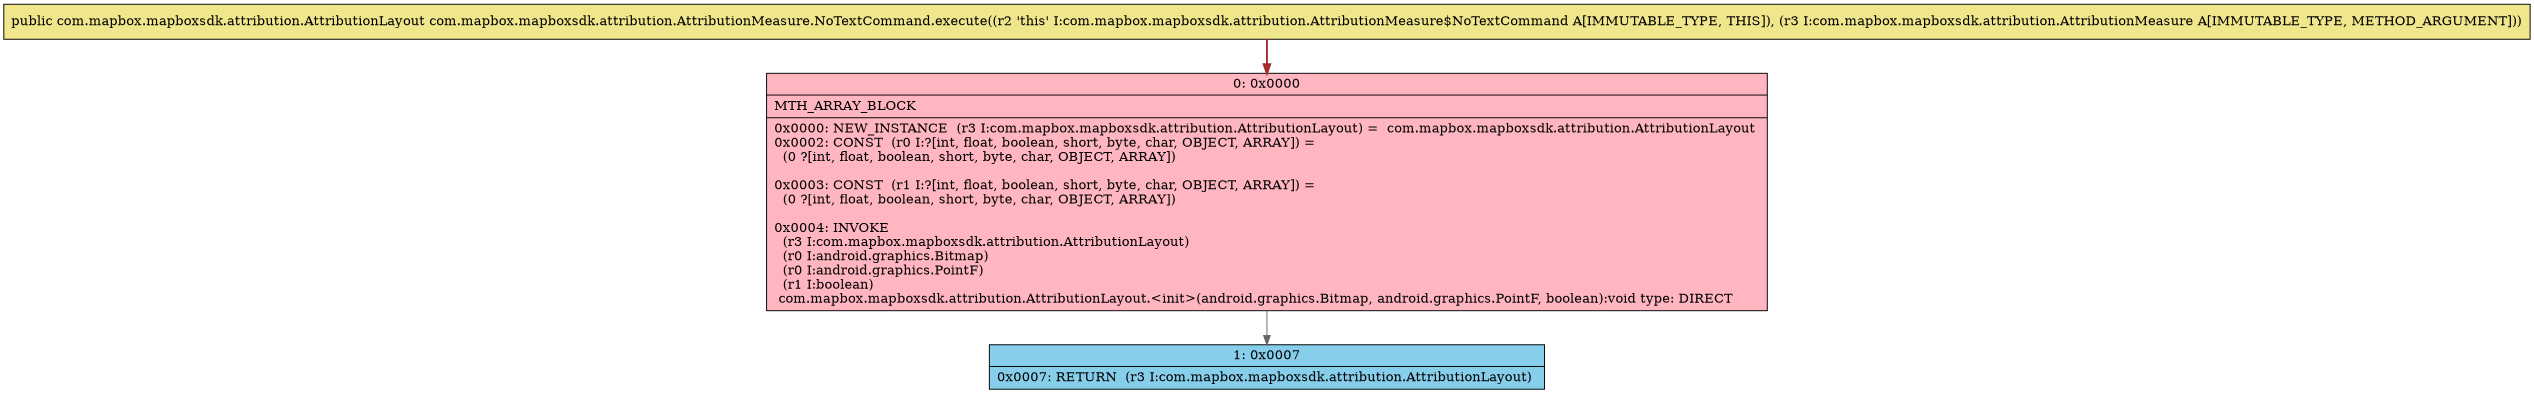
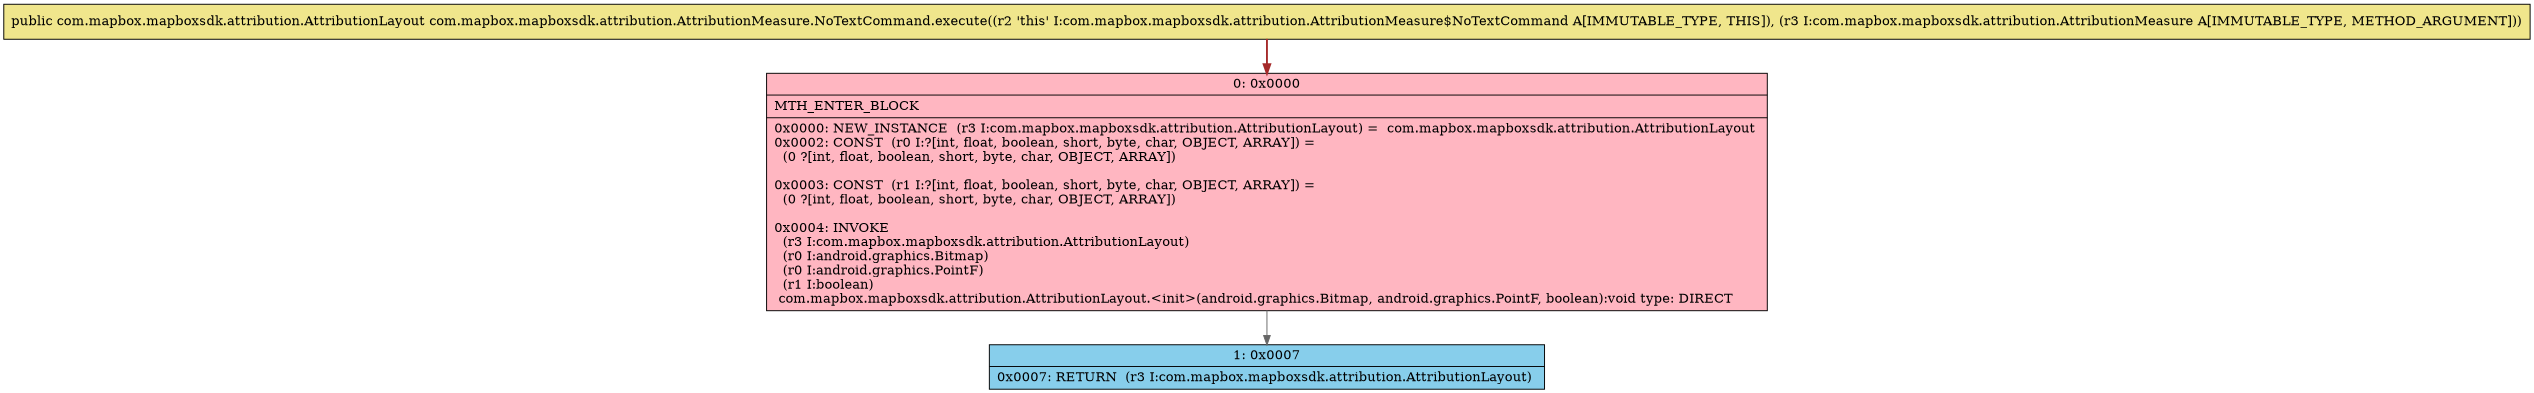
(846, 106) -> (847, 106)
